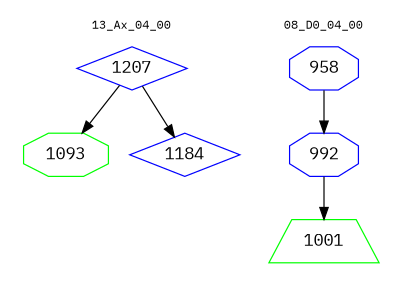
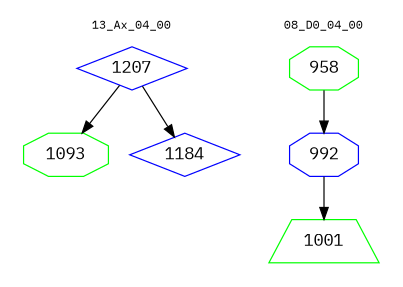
(324, 68) -> (324, 68)
